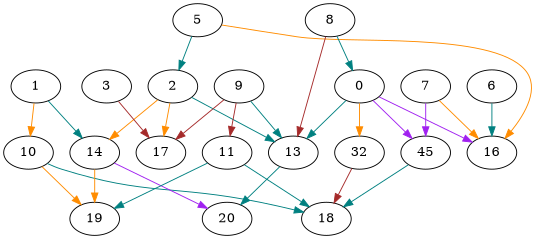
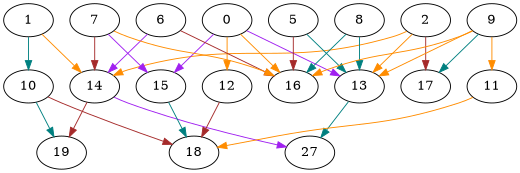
(410, 41) -> (293, 47)
none -> (95, 49)
none -> (132, 49)
(187, 49) -> (318, 45)
(343, 49) -> (337, 43)
none -> (405, 51)
(313, 82) -> (360, 51)
(107, 86) -> none
(234, 114) -> (492, 49)
(33, 115) -> (29, 49)
(168, 115) -> (426, 49)
(492, 115) -> (216, 48)
(62, 116) -> (58, 50)
(227, 116) -> (400, 46)
(263, 116) -> (419, 56)
(330, 116) -> (281, 47)
(419, 116) -> (254, 48)
(204, 117) -> (462, 50)
(360, 153) -> (227, 86)
(426, 153) -> (161, 86)
(58, 182) -> (43, 115)
(167, 183) -> none
(273, 183) -> (351, 125)
(95, 184) -> (80, 117)
(189, 192) -> (105, 120)
(227, 219) -> (310, 153)
